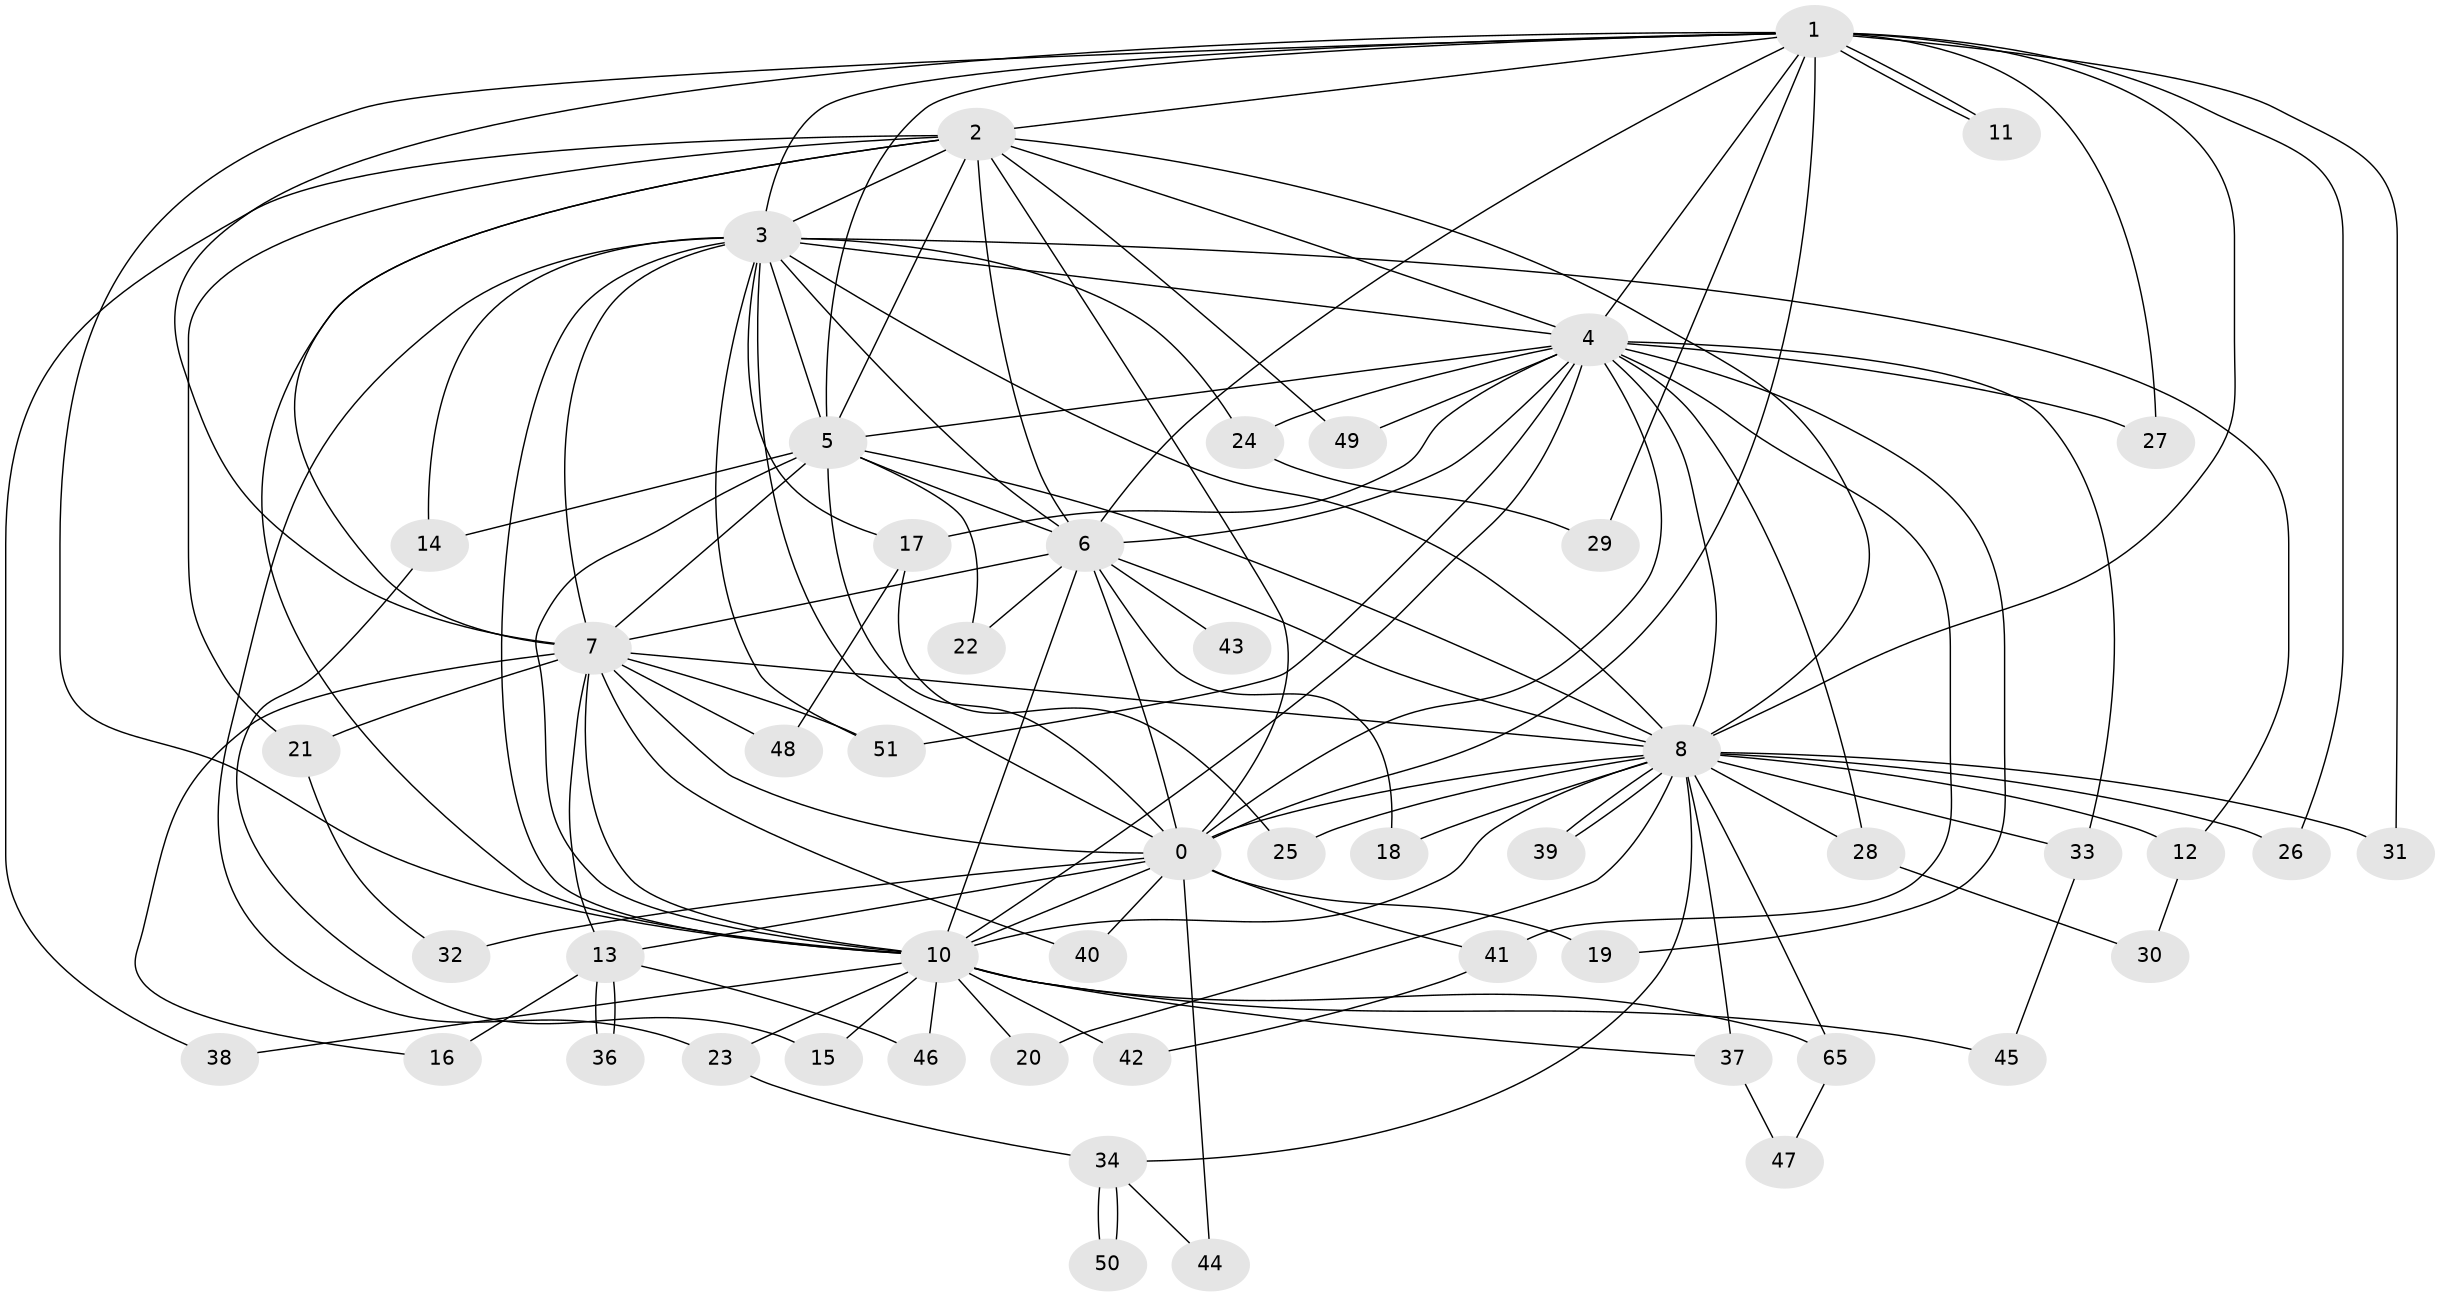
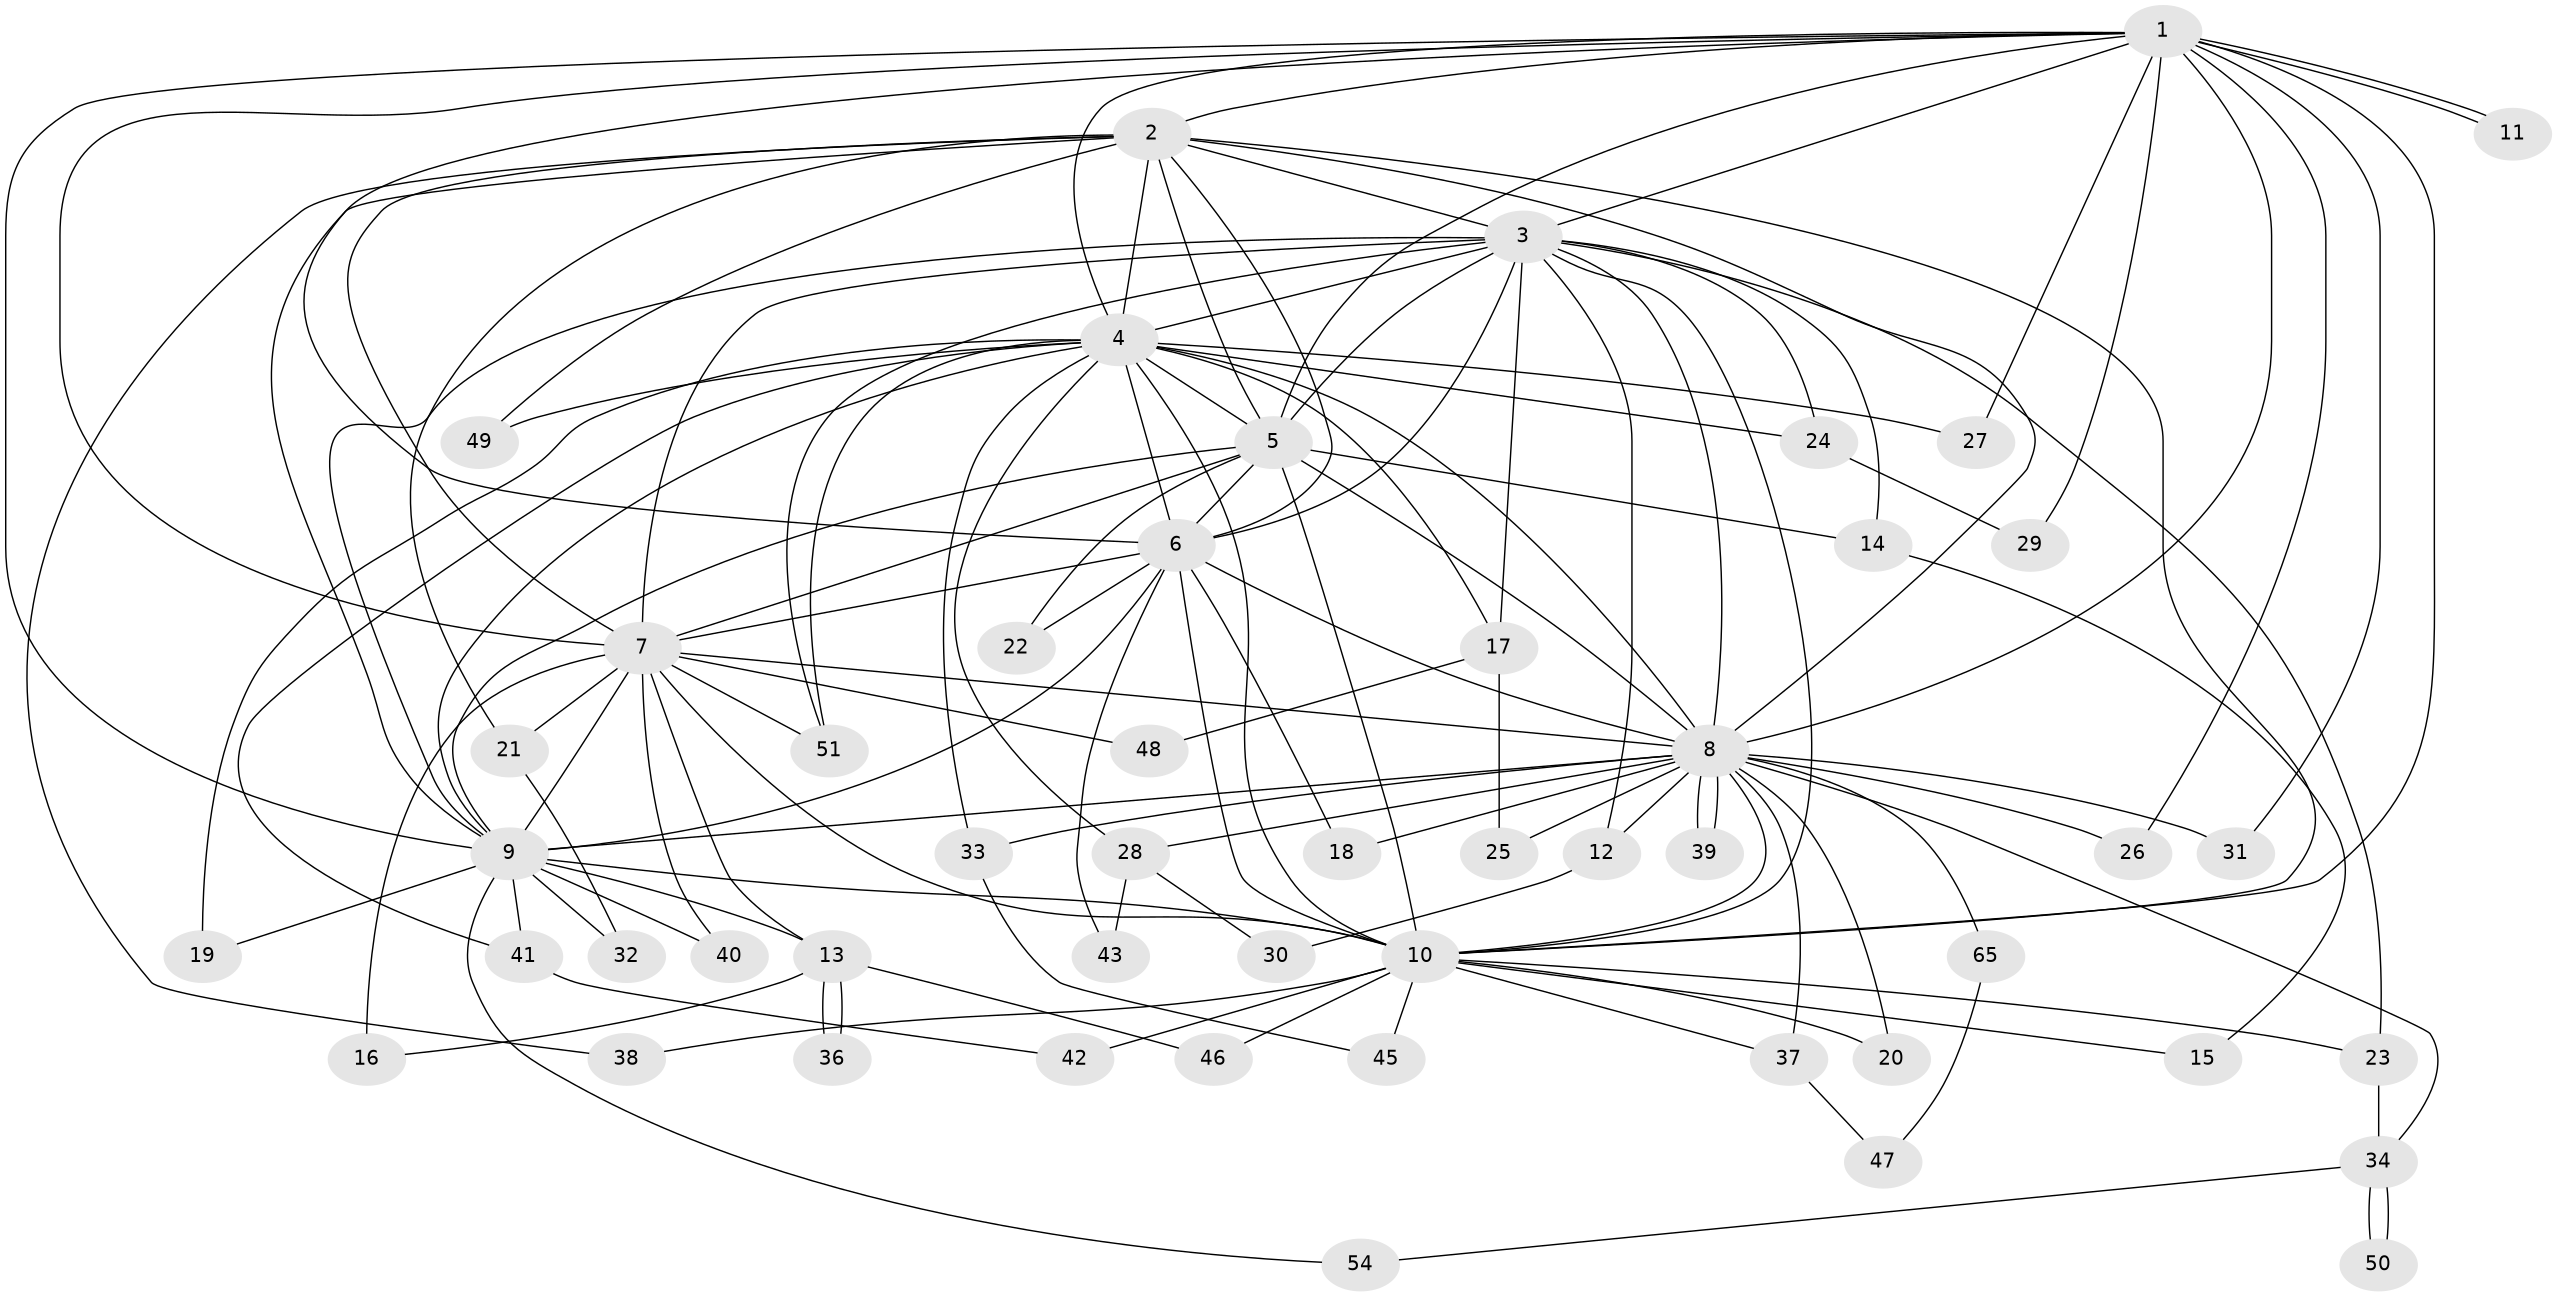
(1182, 854) -> (510, 854)
none -> (1123, 895)
(1350, 999) -> none
(1211, 1265) -> (1361, 1265)
